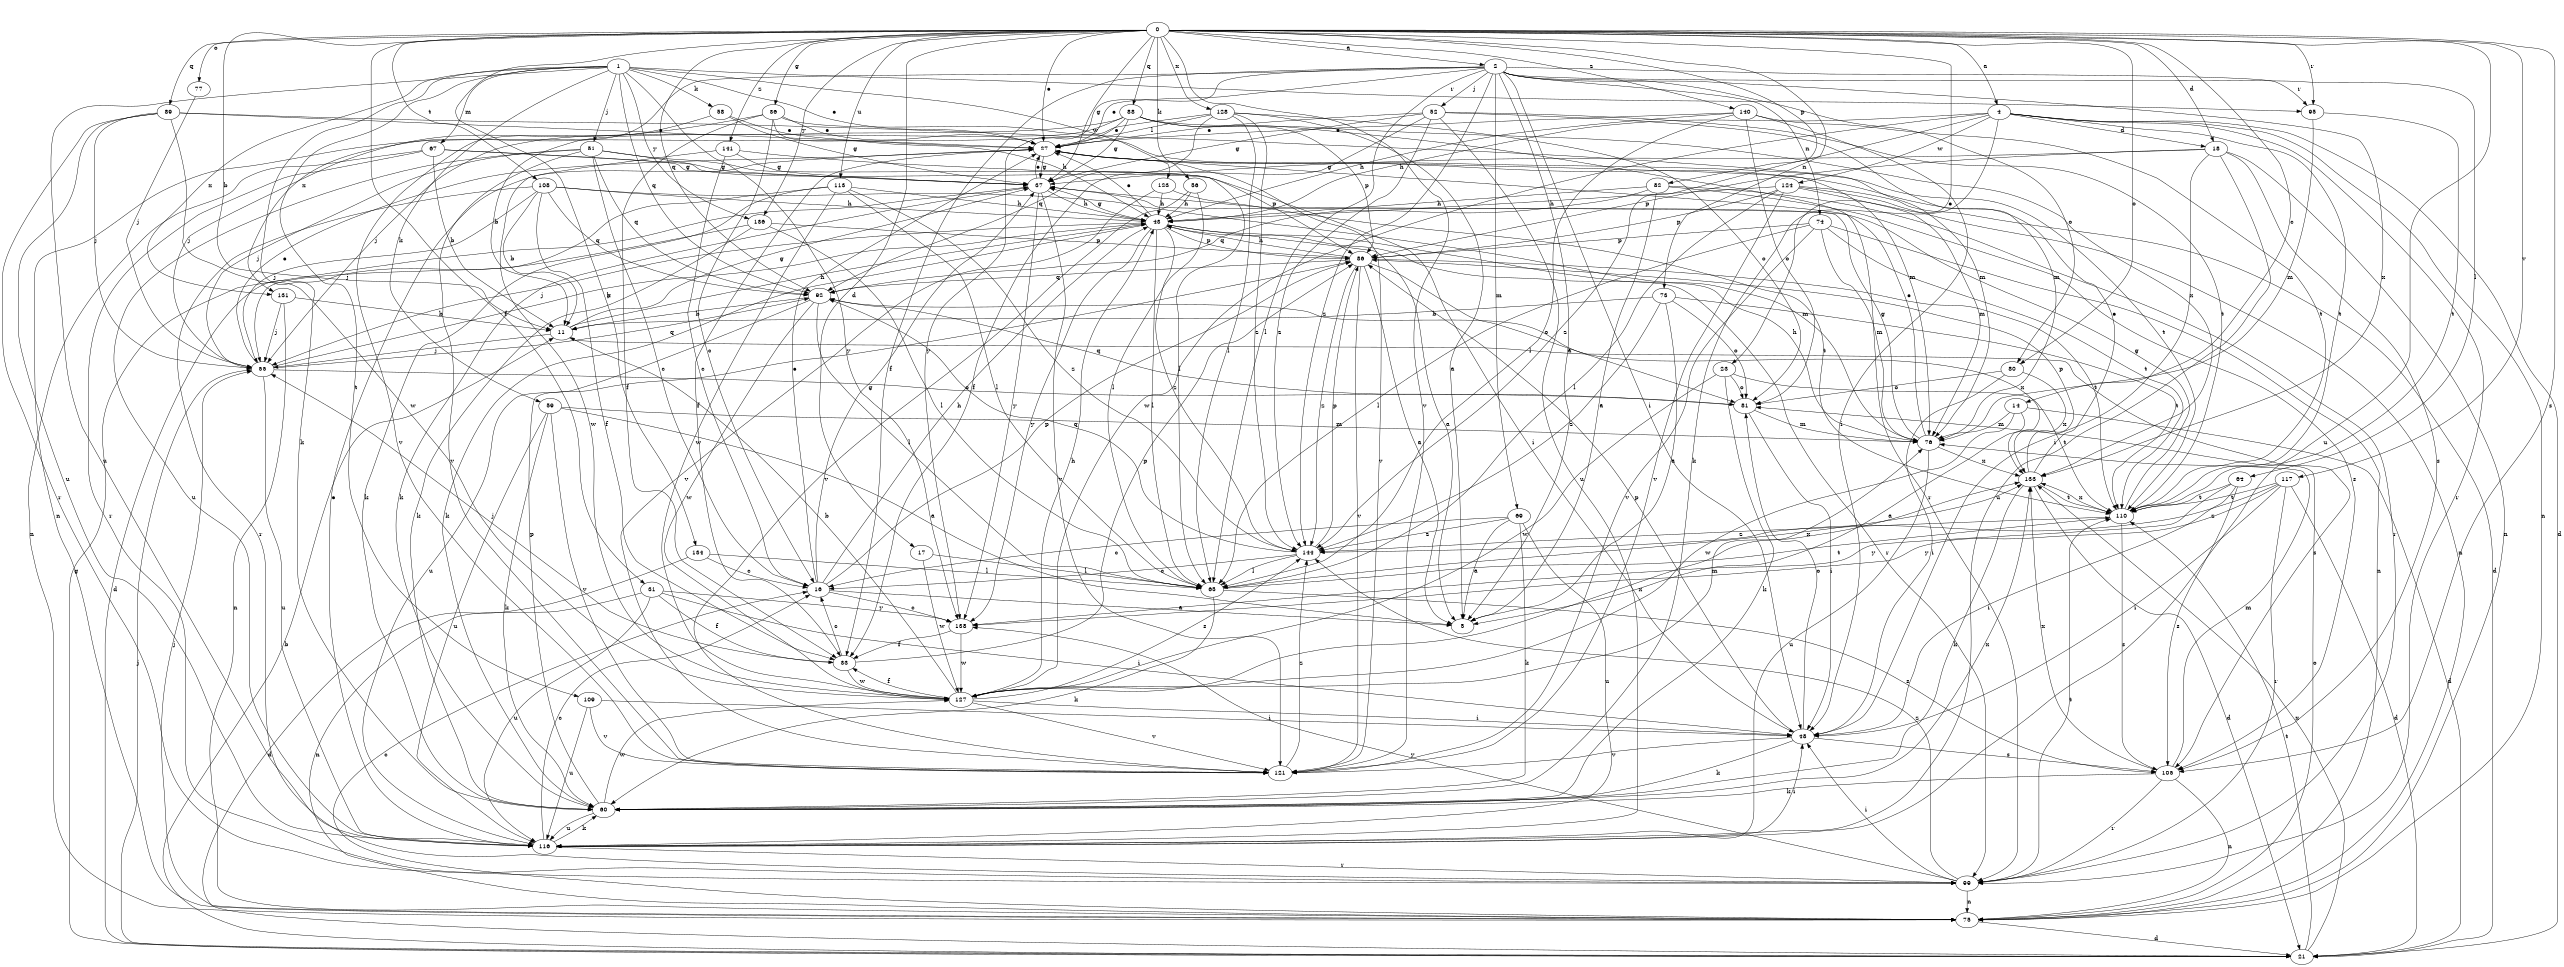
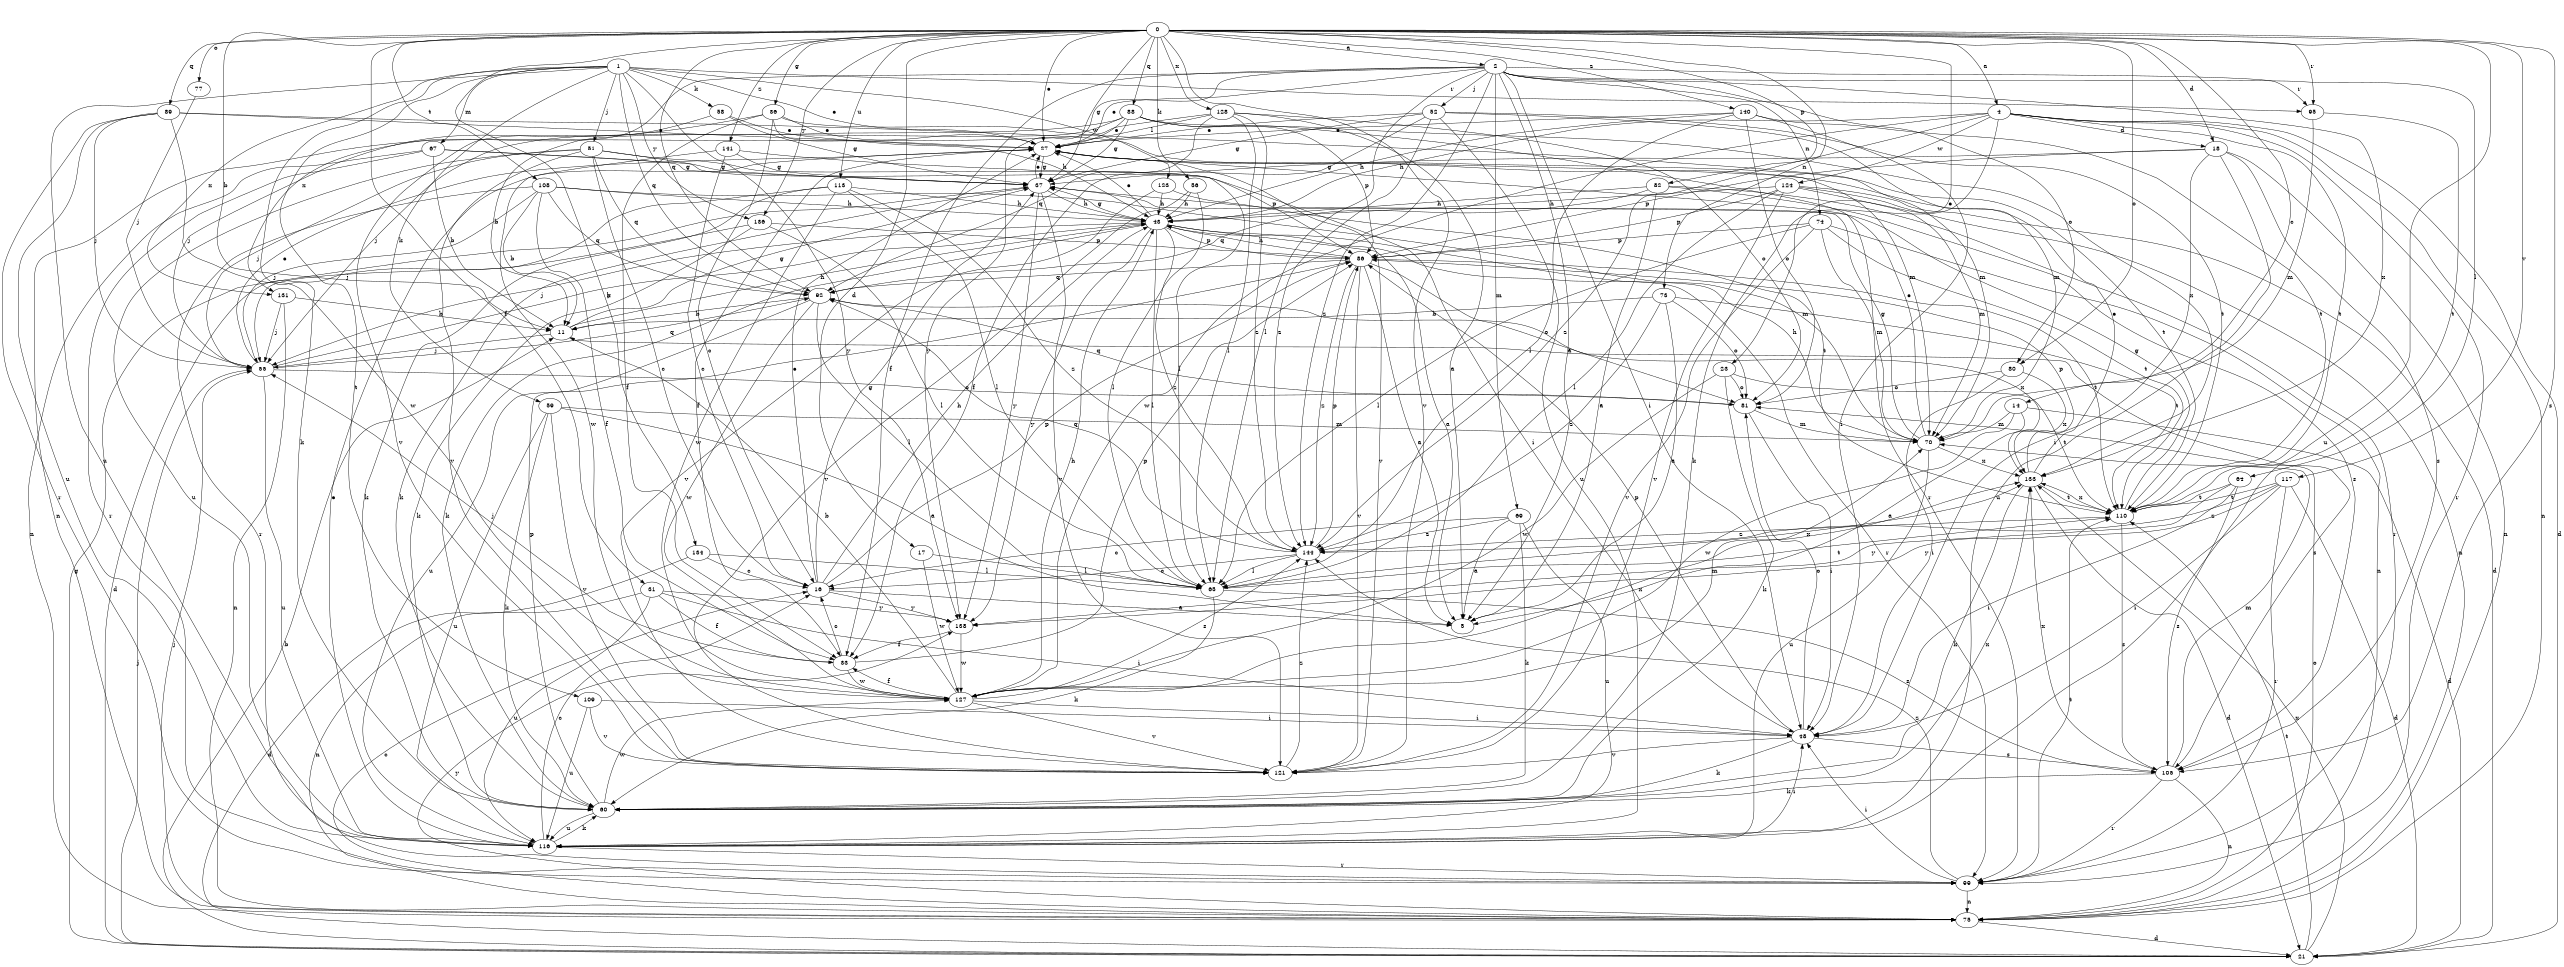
(1929, 443) -> (1929, 443)
(913, 608) -> (913, 608)
(1461, 769) -> (884, 886)
